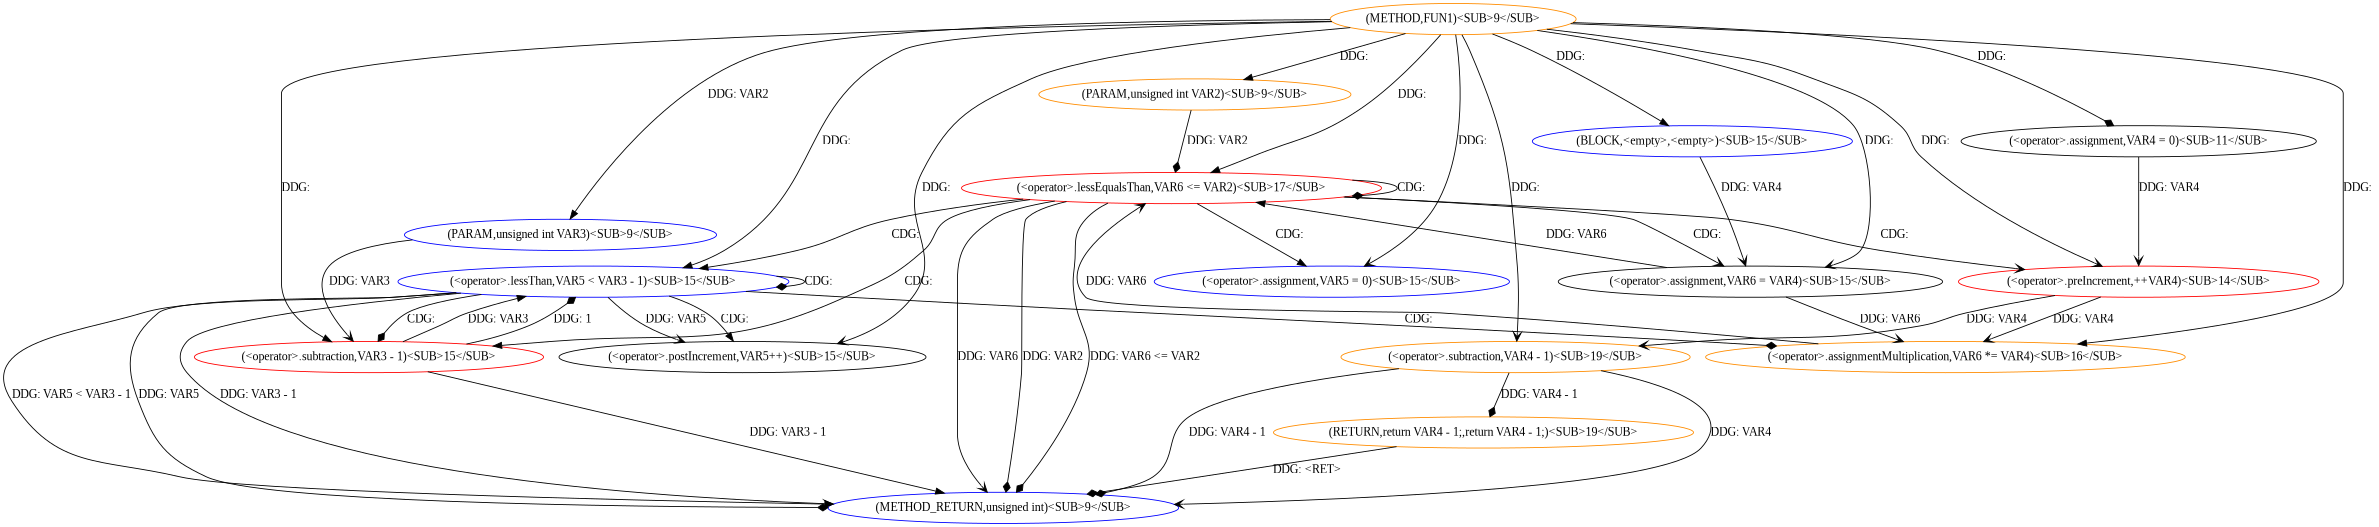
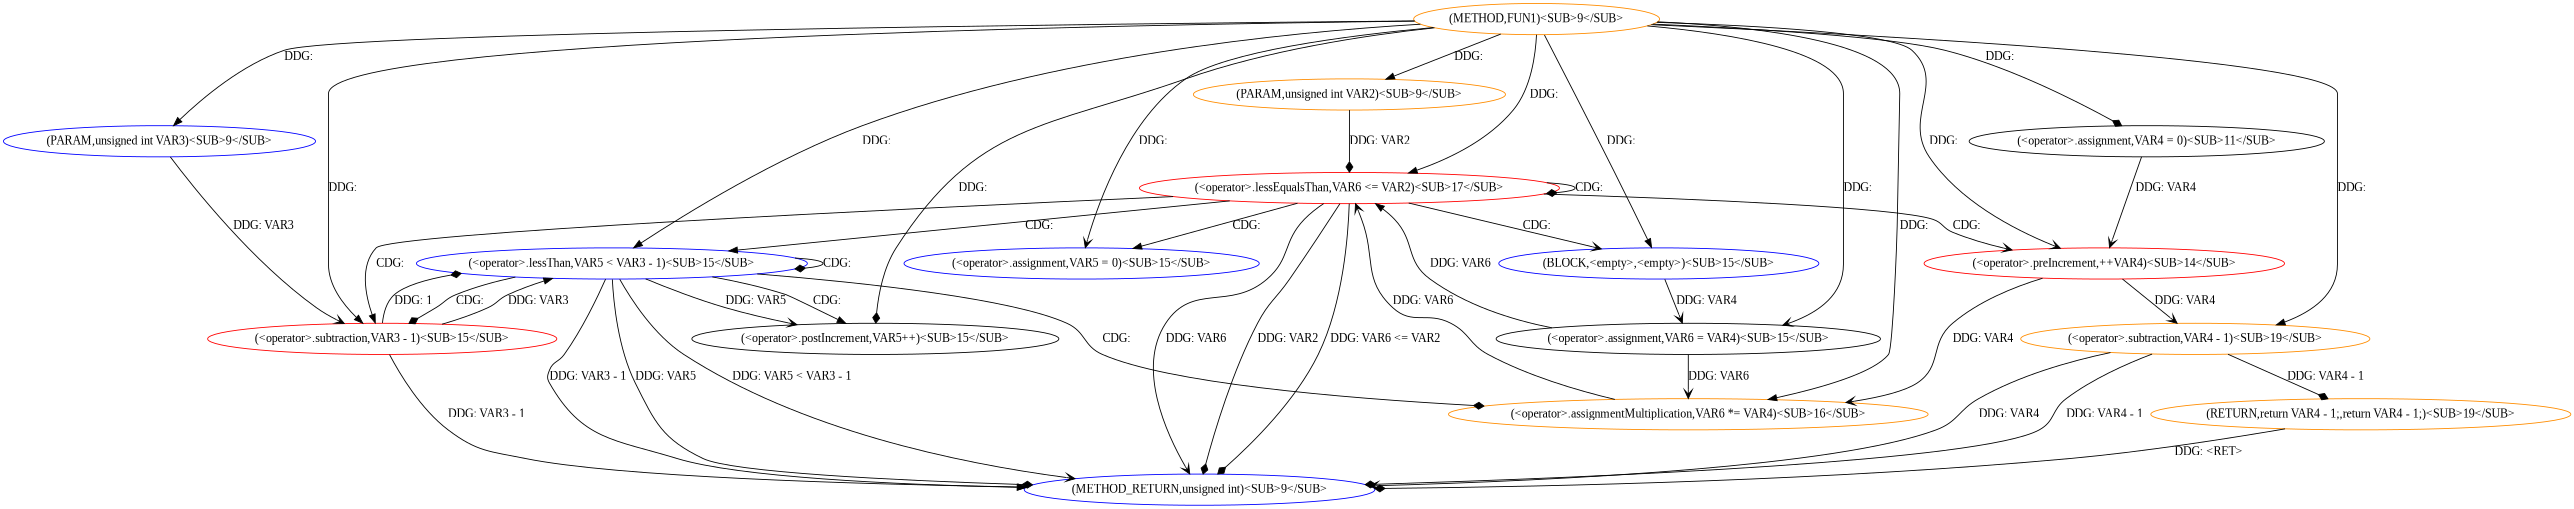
(1015, 86) -> (1110, 103)
(738, 94) -> (300, 57)
(1509, 180) -> (2124, 54)
(1621, 217) -> (1501, 225)
